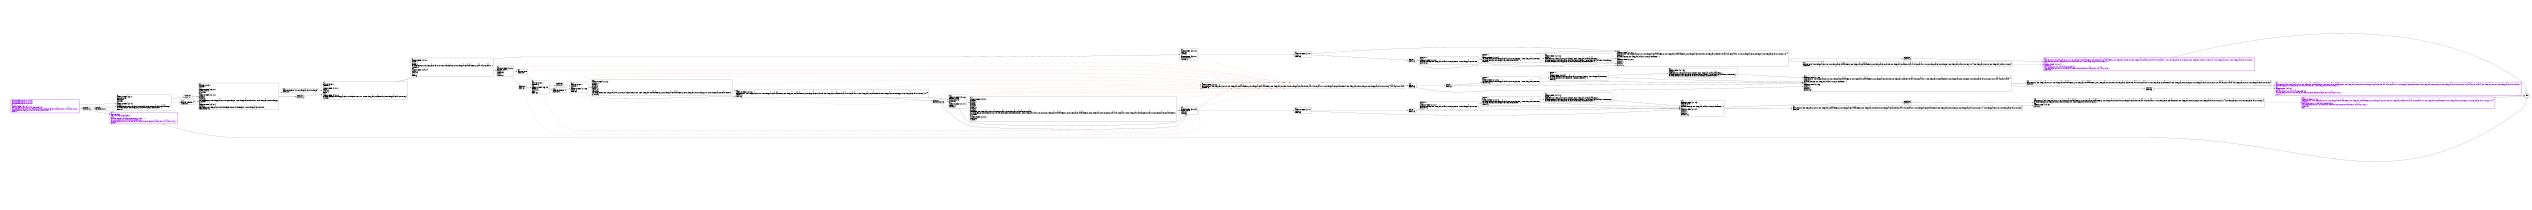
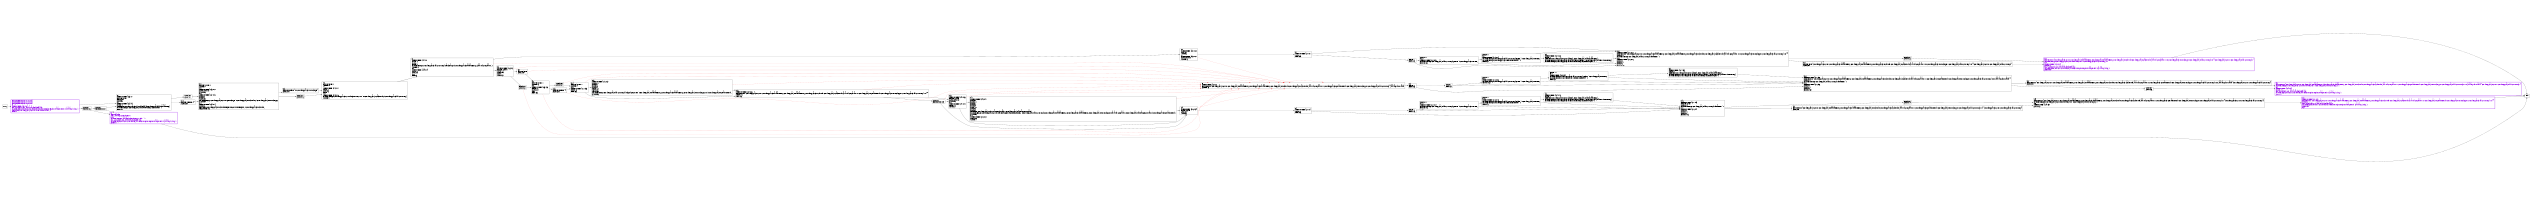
(522, 87) -> (522, 87)
none -> (5, 106)
